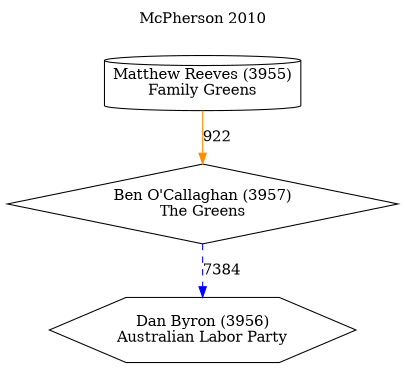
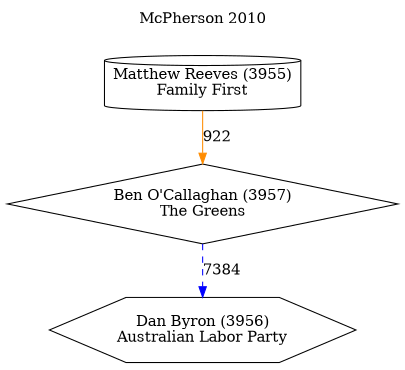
(203, 83) -> (203, 83)
